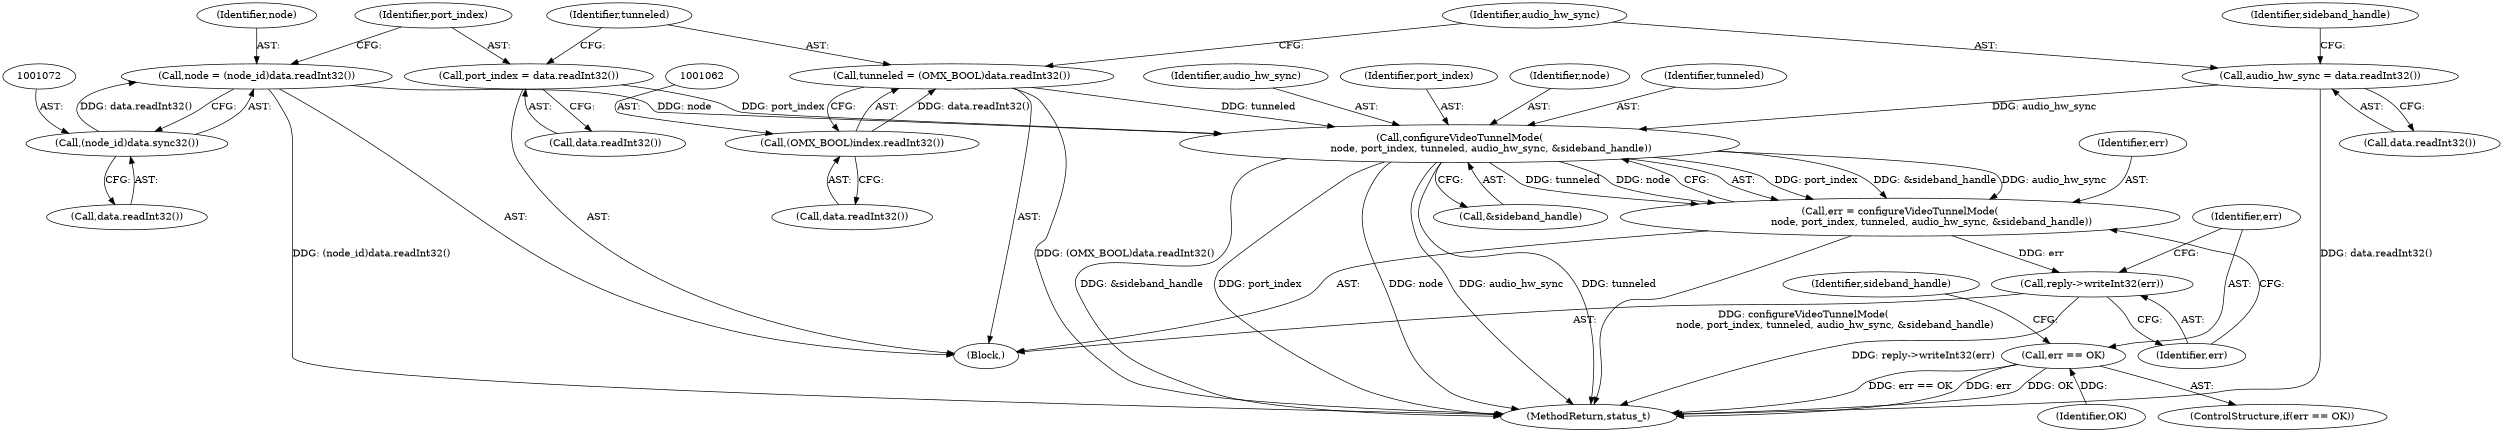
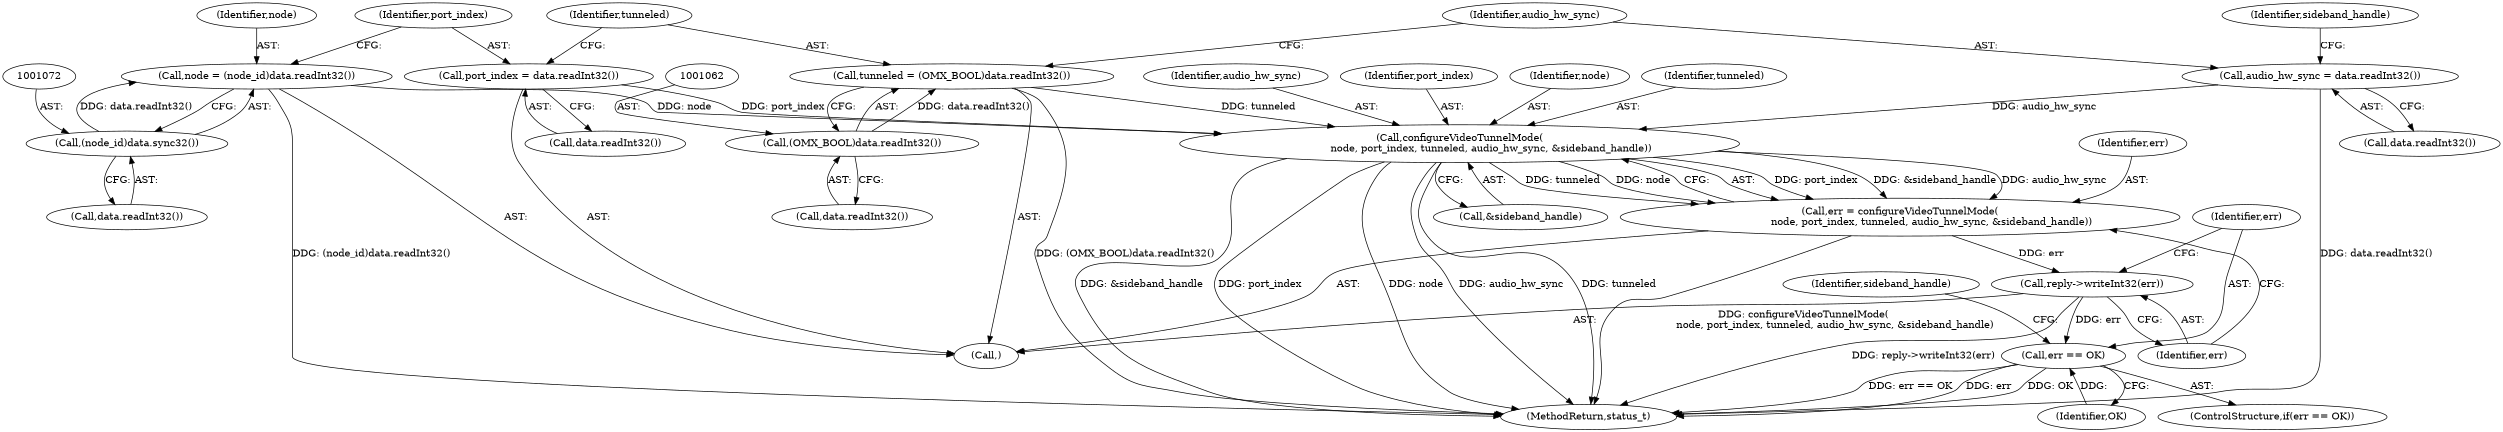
(852, 144) -> (852, 144)
none -> (2073, 316)
(986, 356) -> (986, 356)
none -> (2122, 380)
